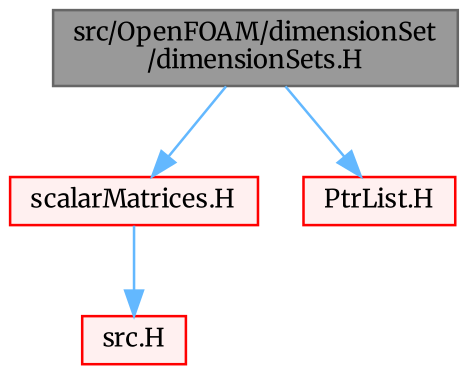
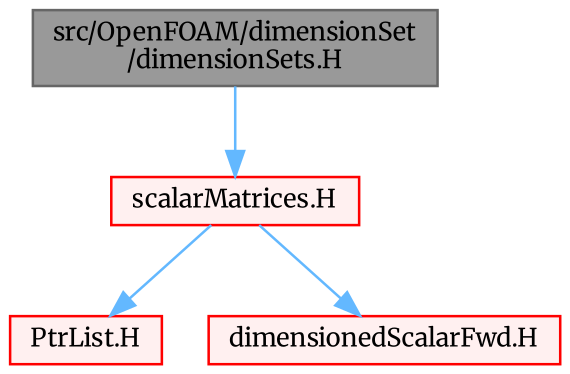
(315, 122) -> (170, 262)
(134, 340) -> (384, 340)
